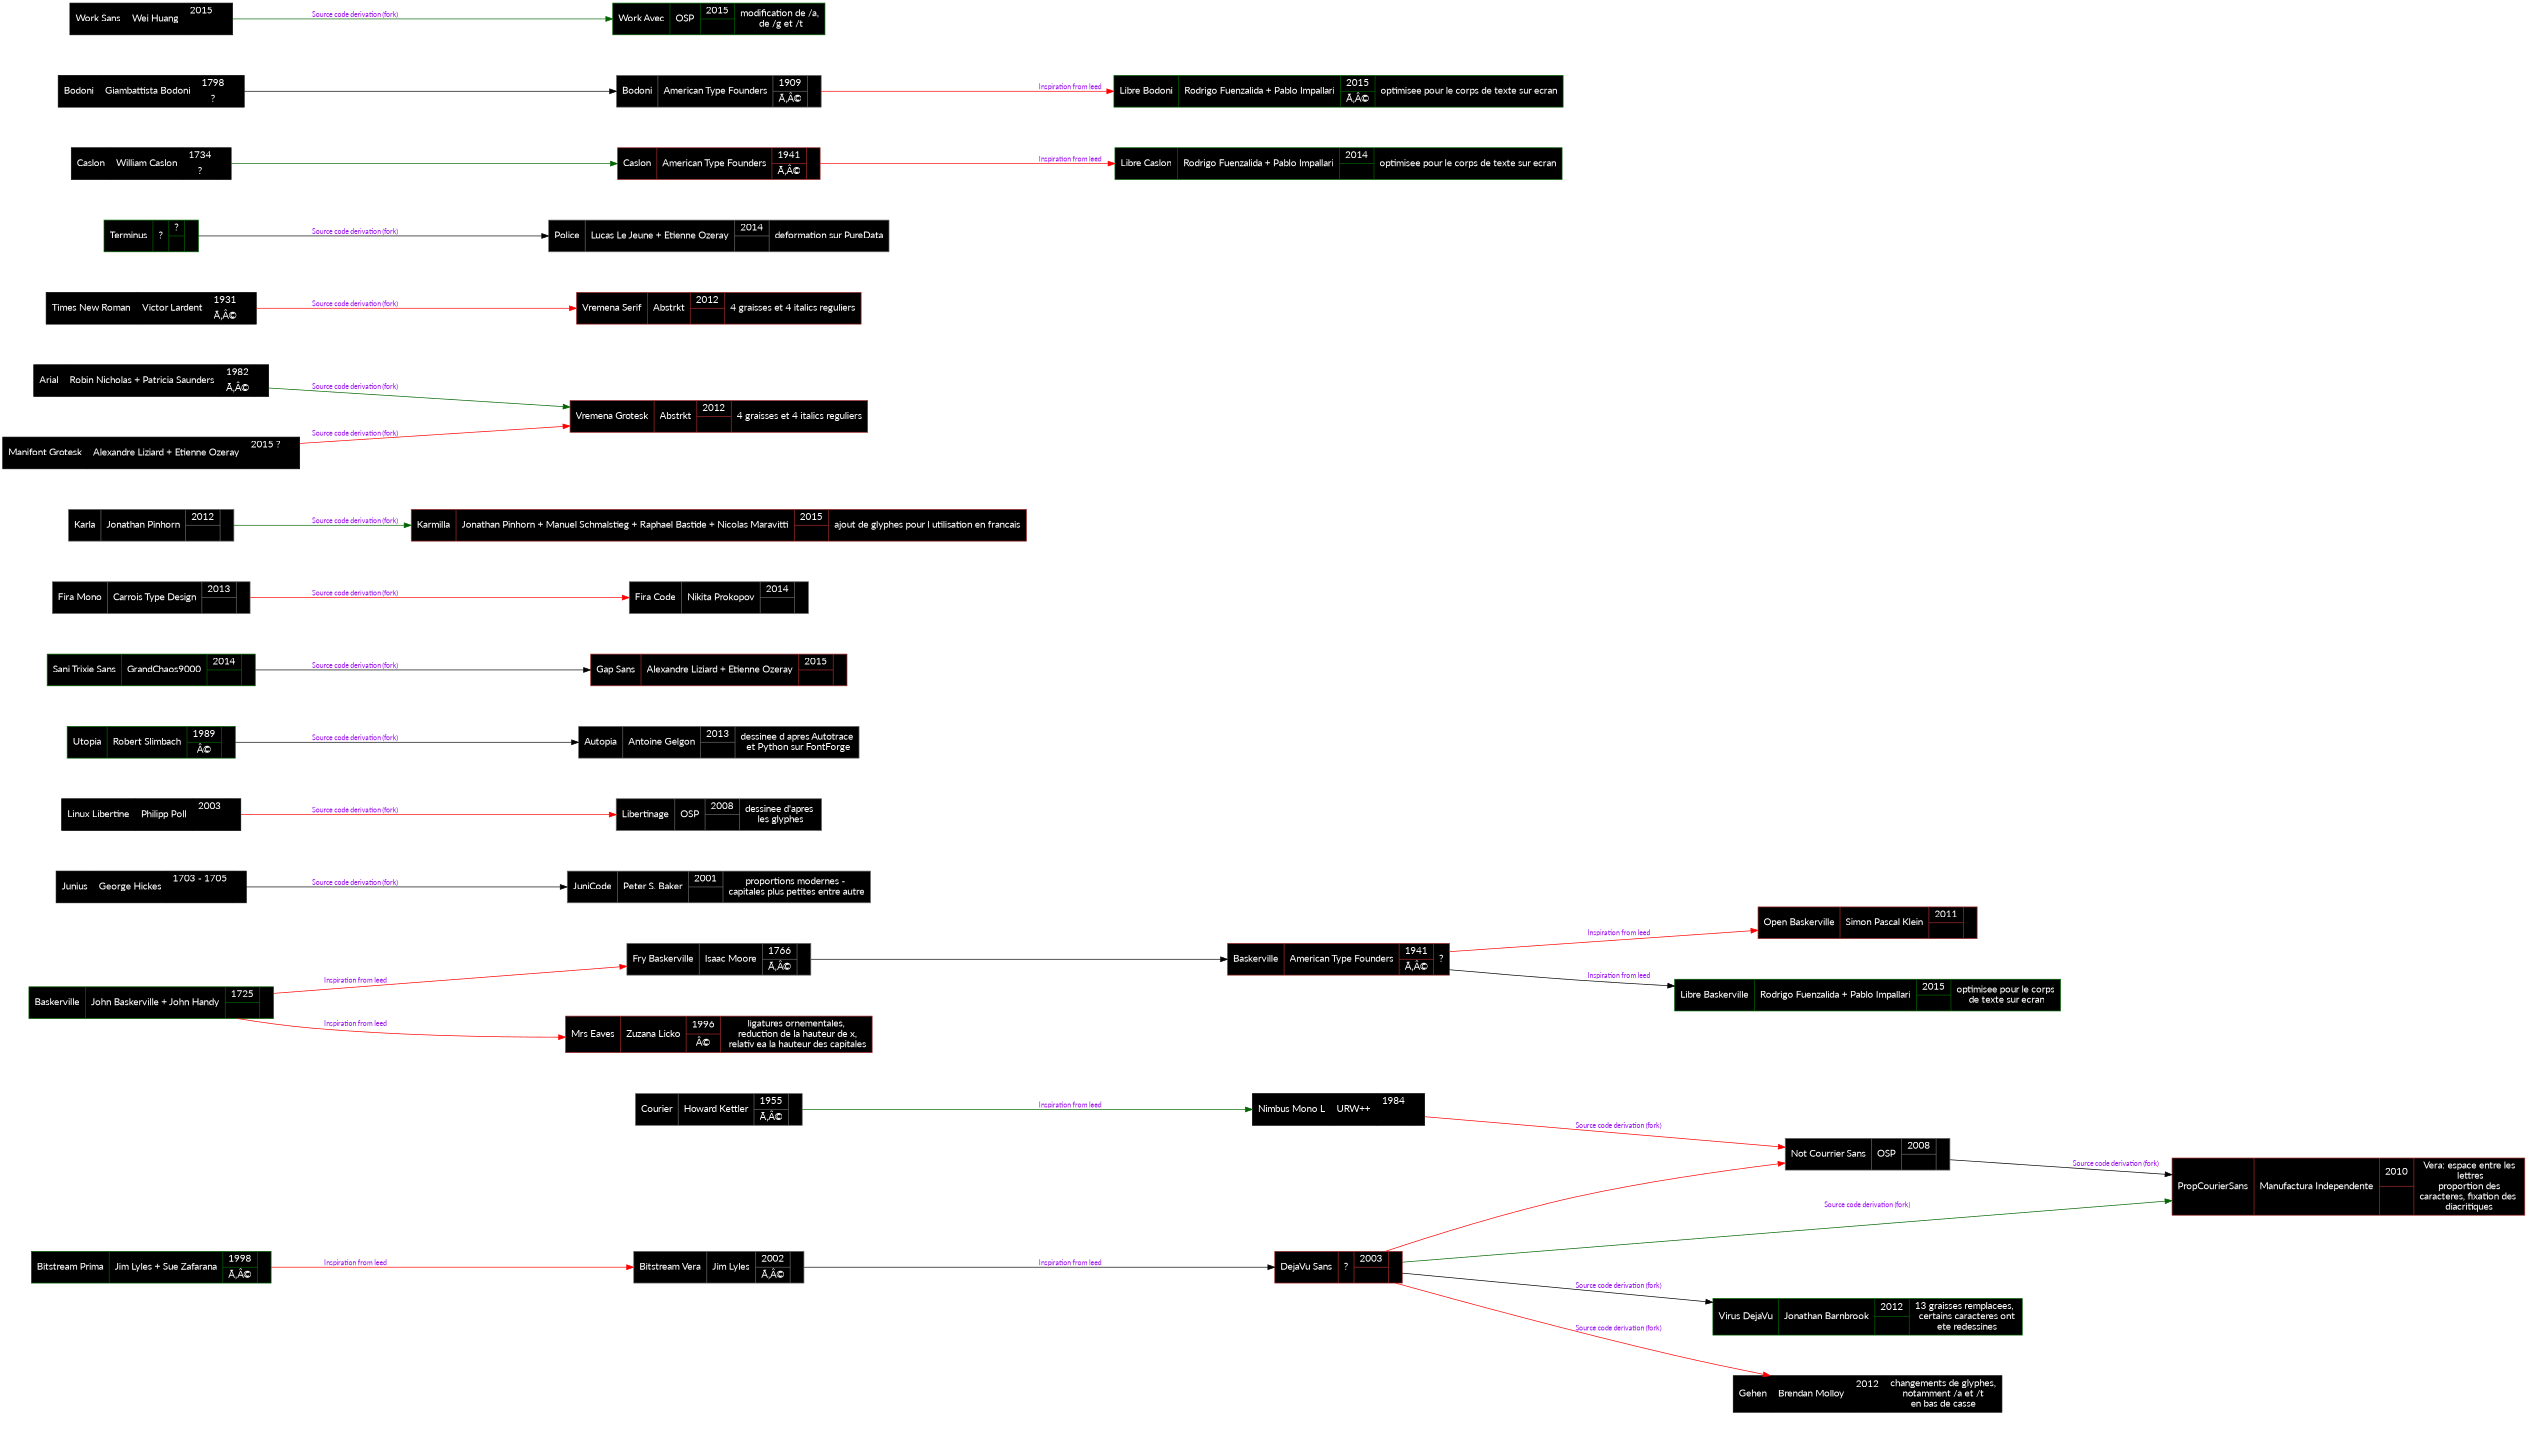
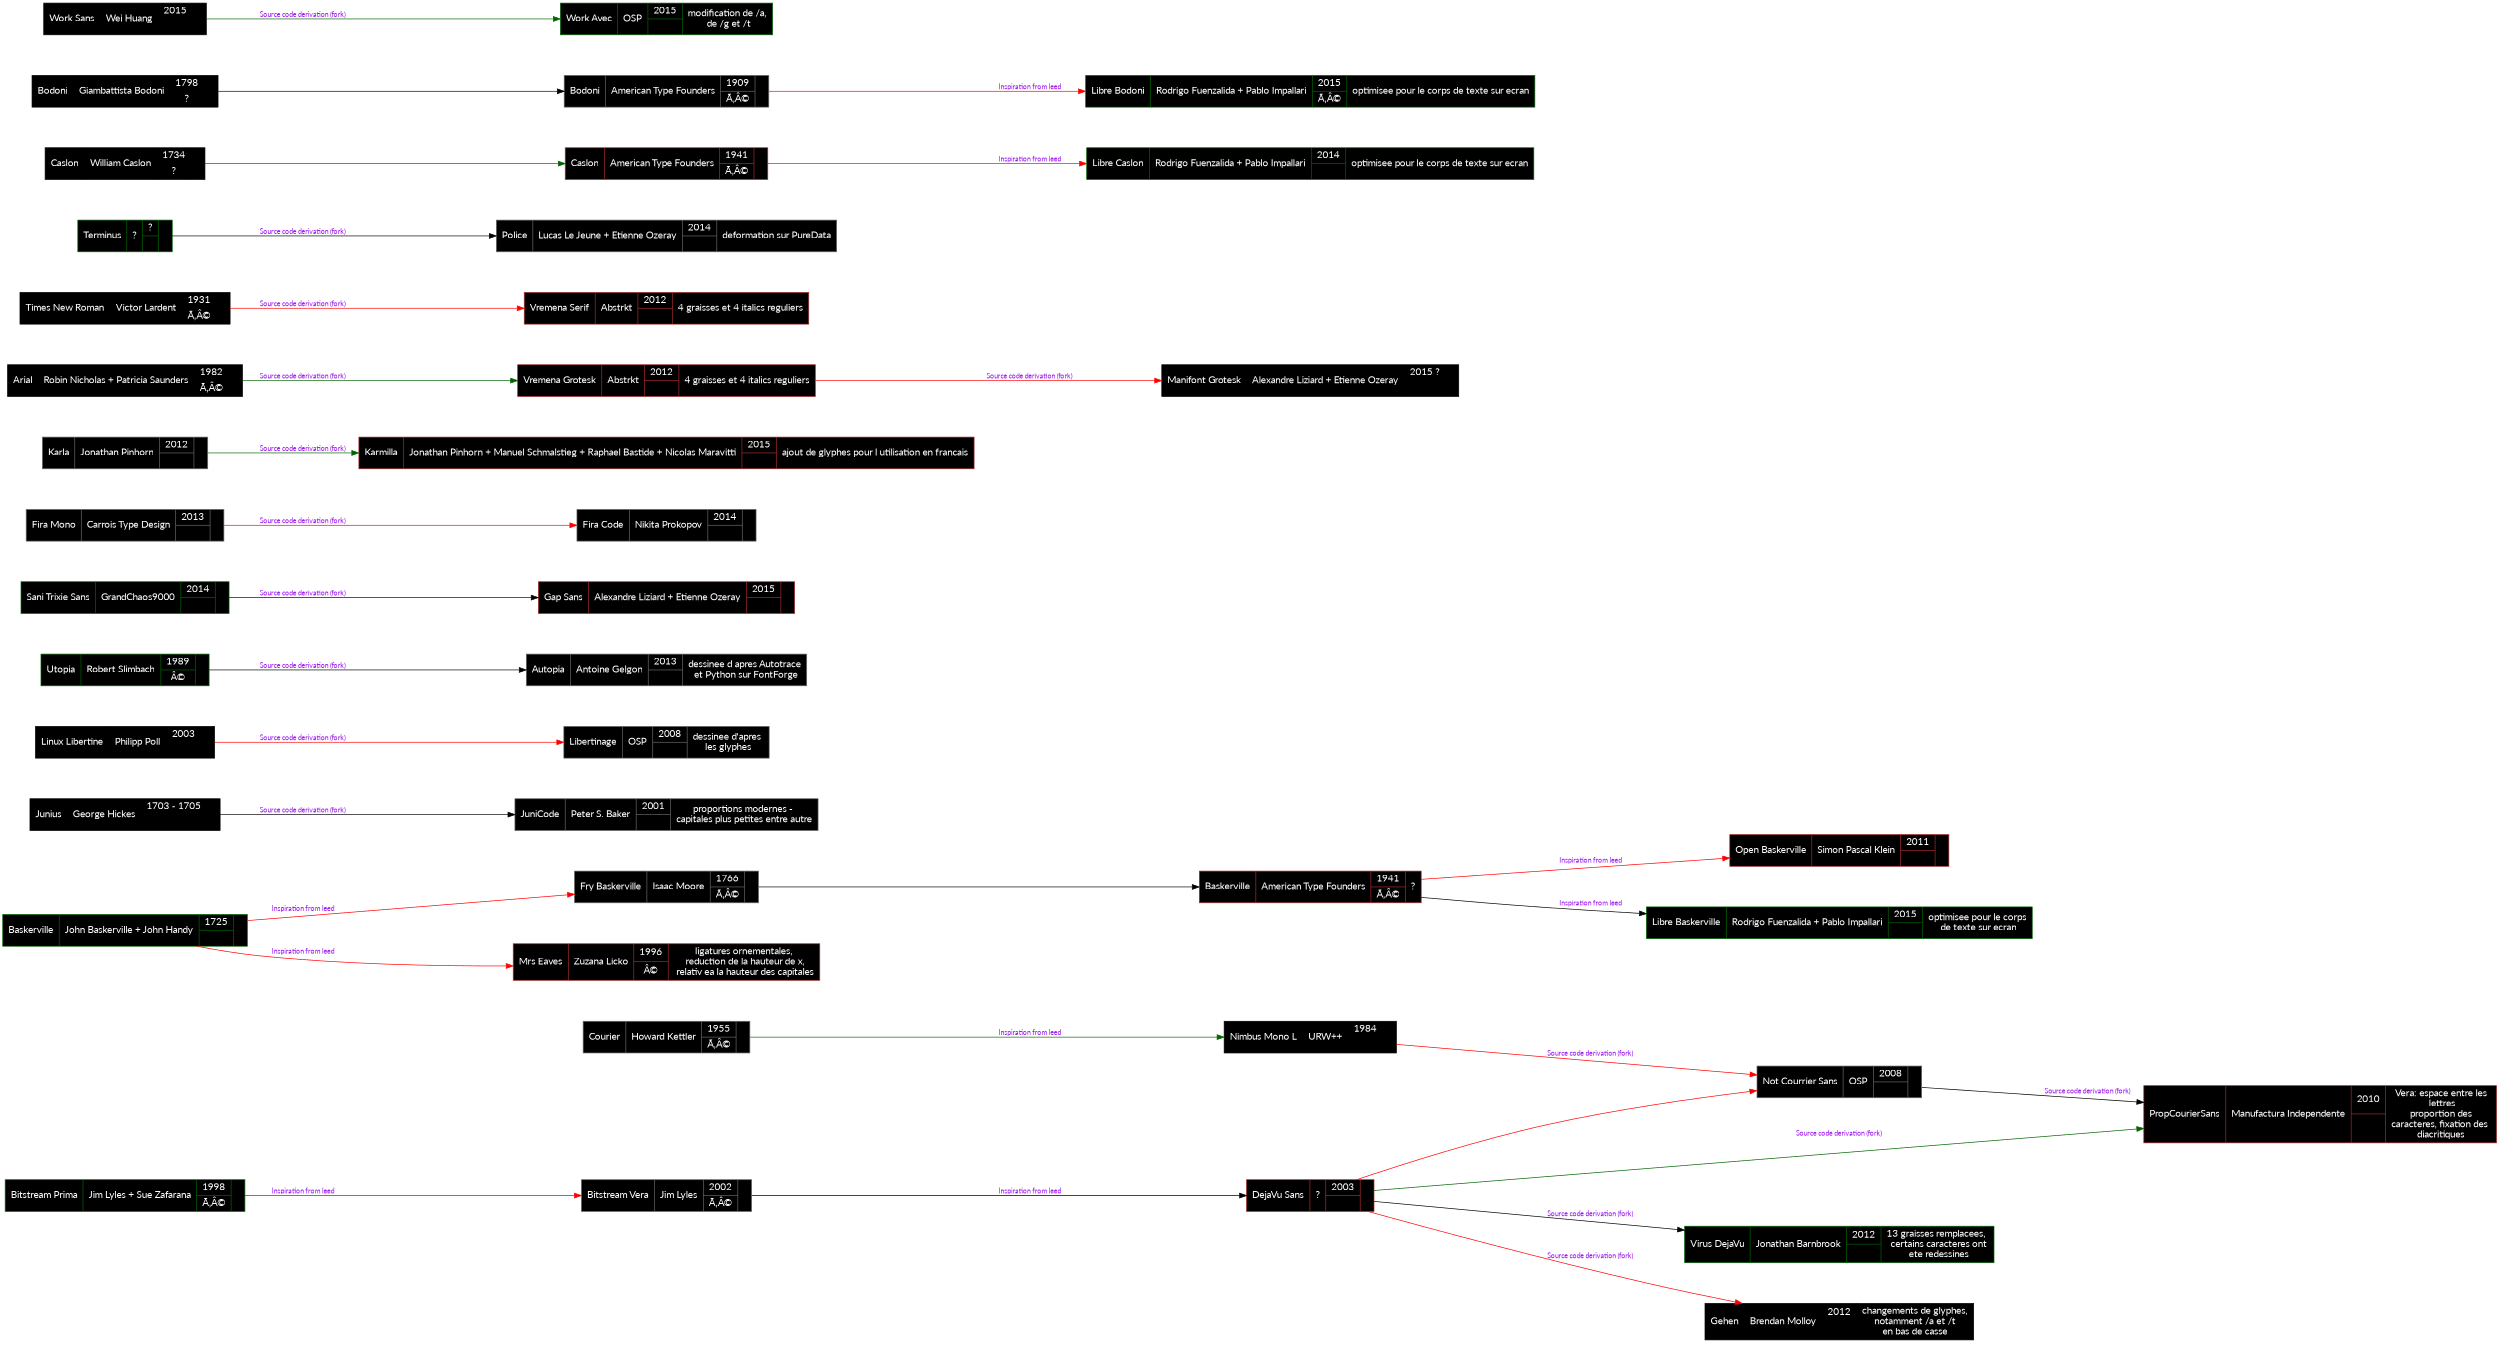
(431, 435) -> (985, 381)
